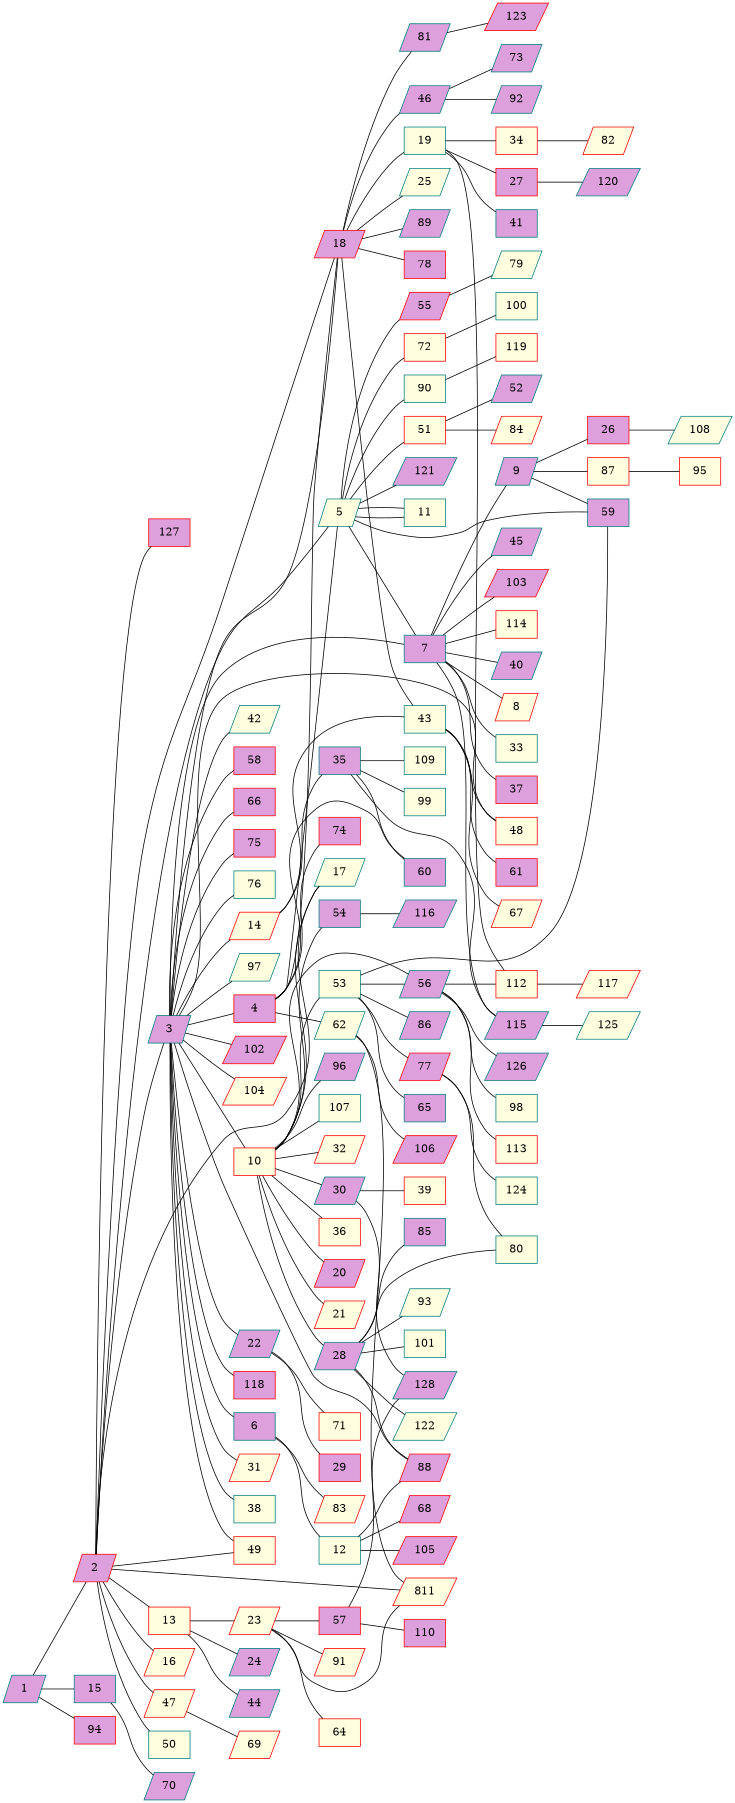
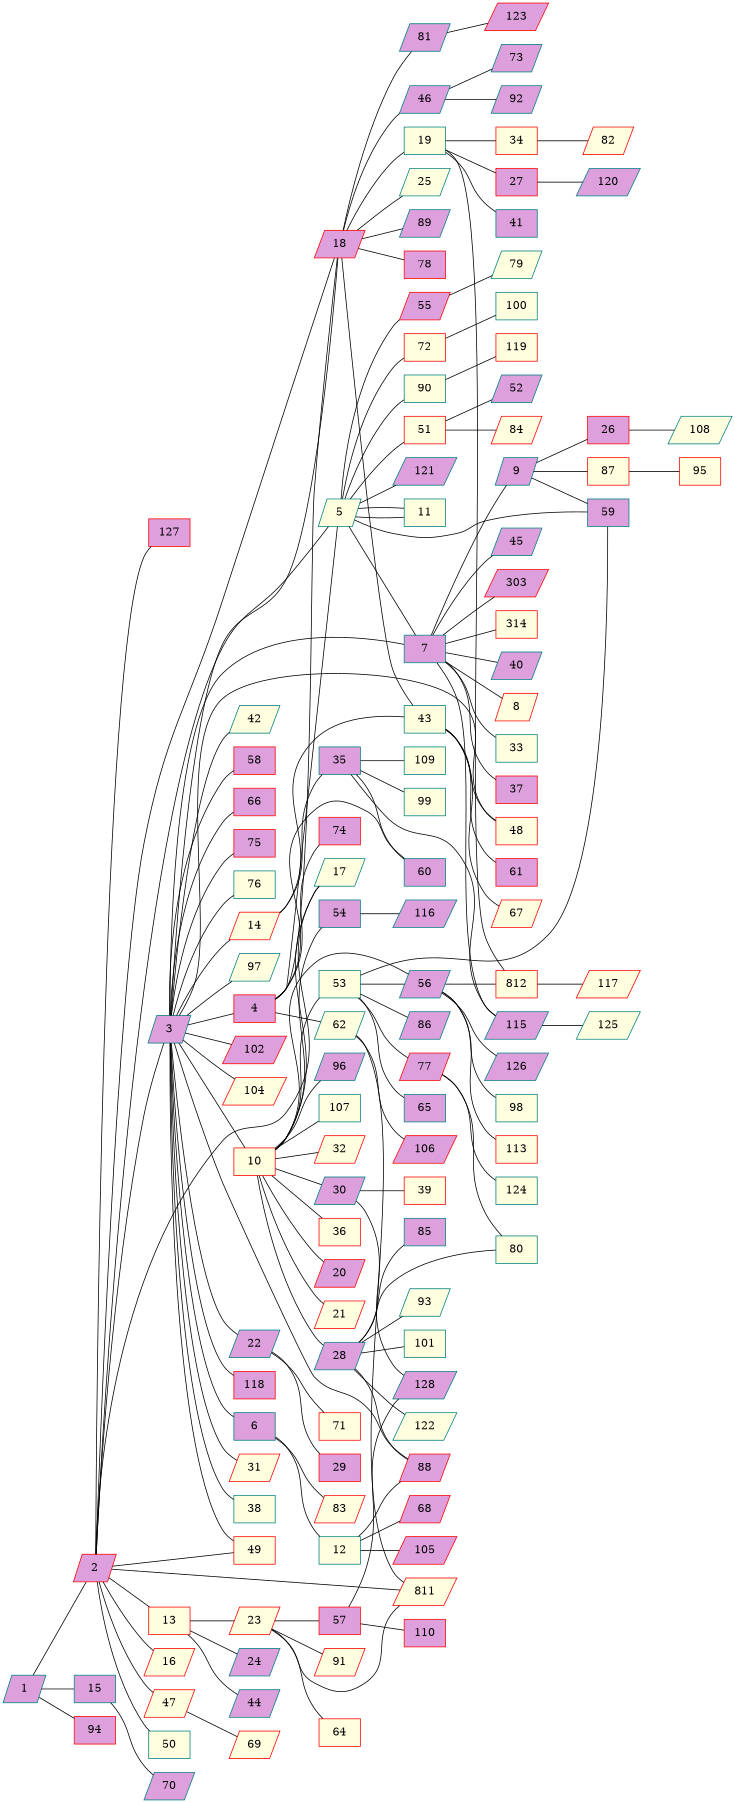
(517, 583) -> (517, 583)
(517, 624) -> (517, 624)
(517, 984) -> (517, 984)
